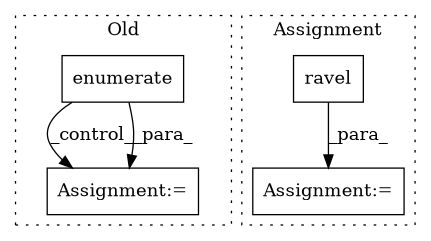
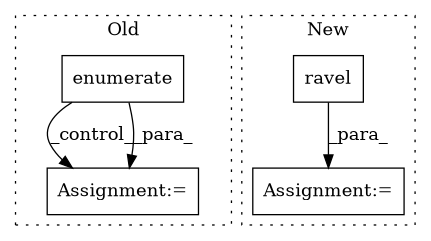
(328, 30) -> (328, 30)
